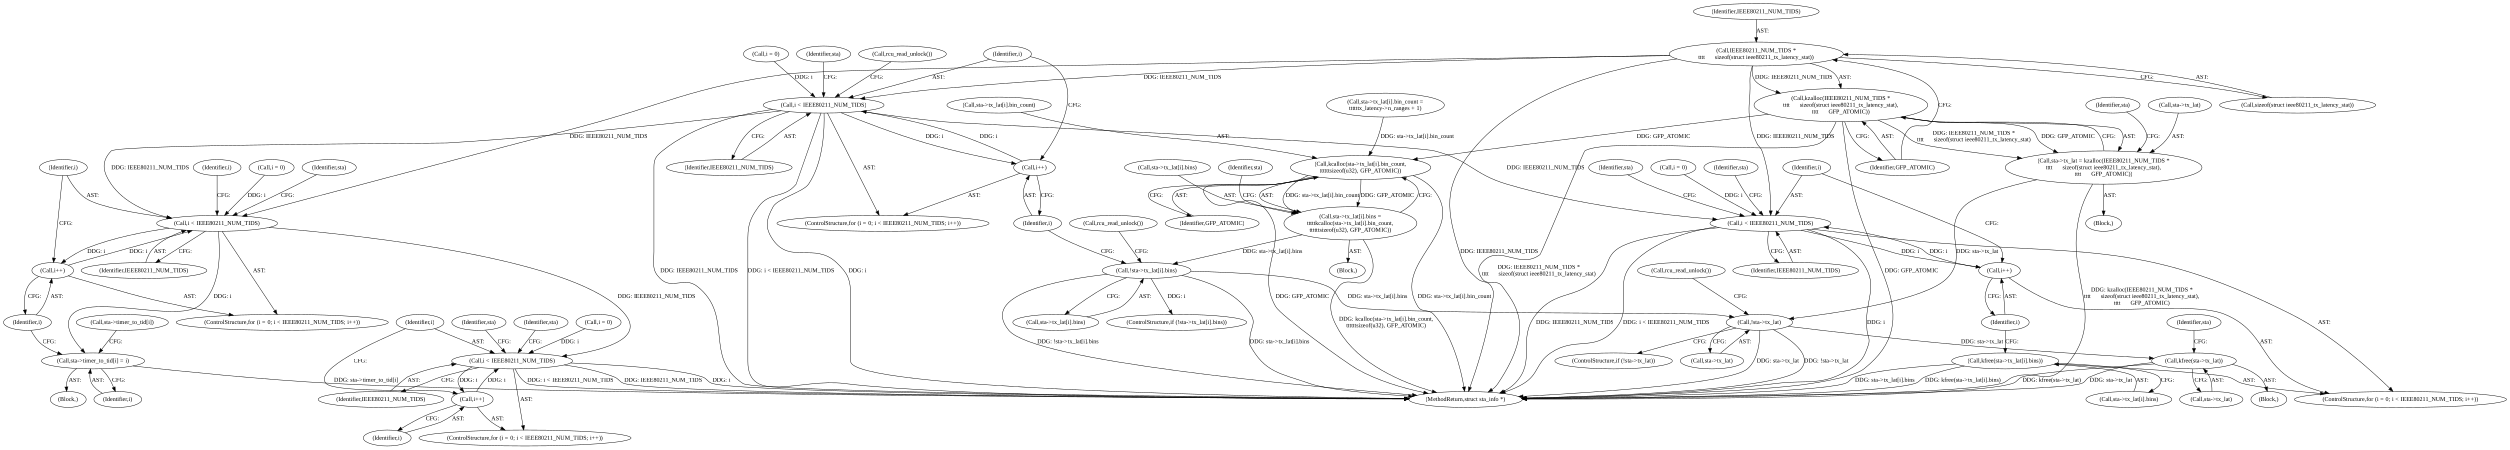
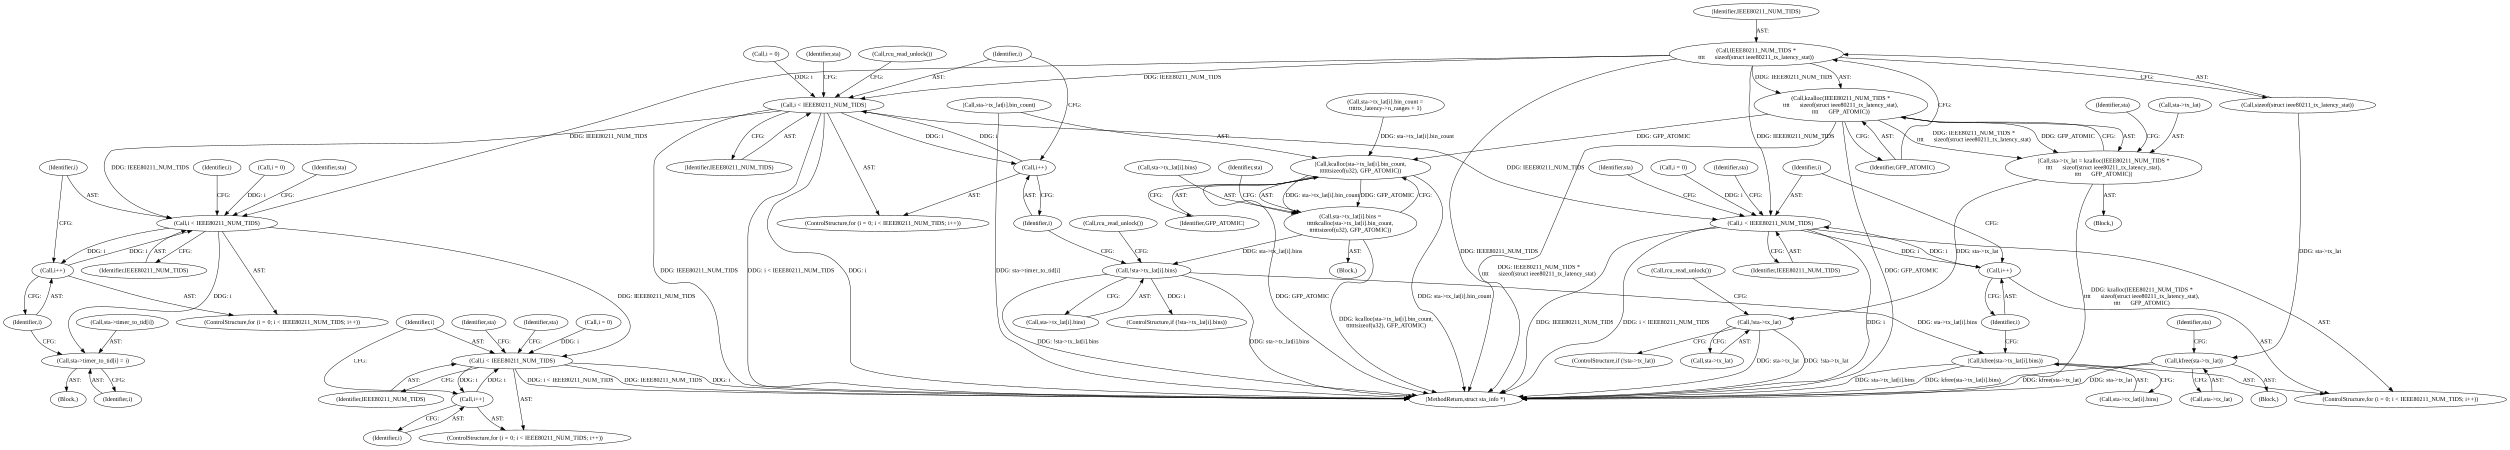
(1455, 312) -> (1588, 293)
(117, 342) -> (117, 342)
(1968, 346) -> (2299, 252)
(578, 391) -> (1090, 373)
